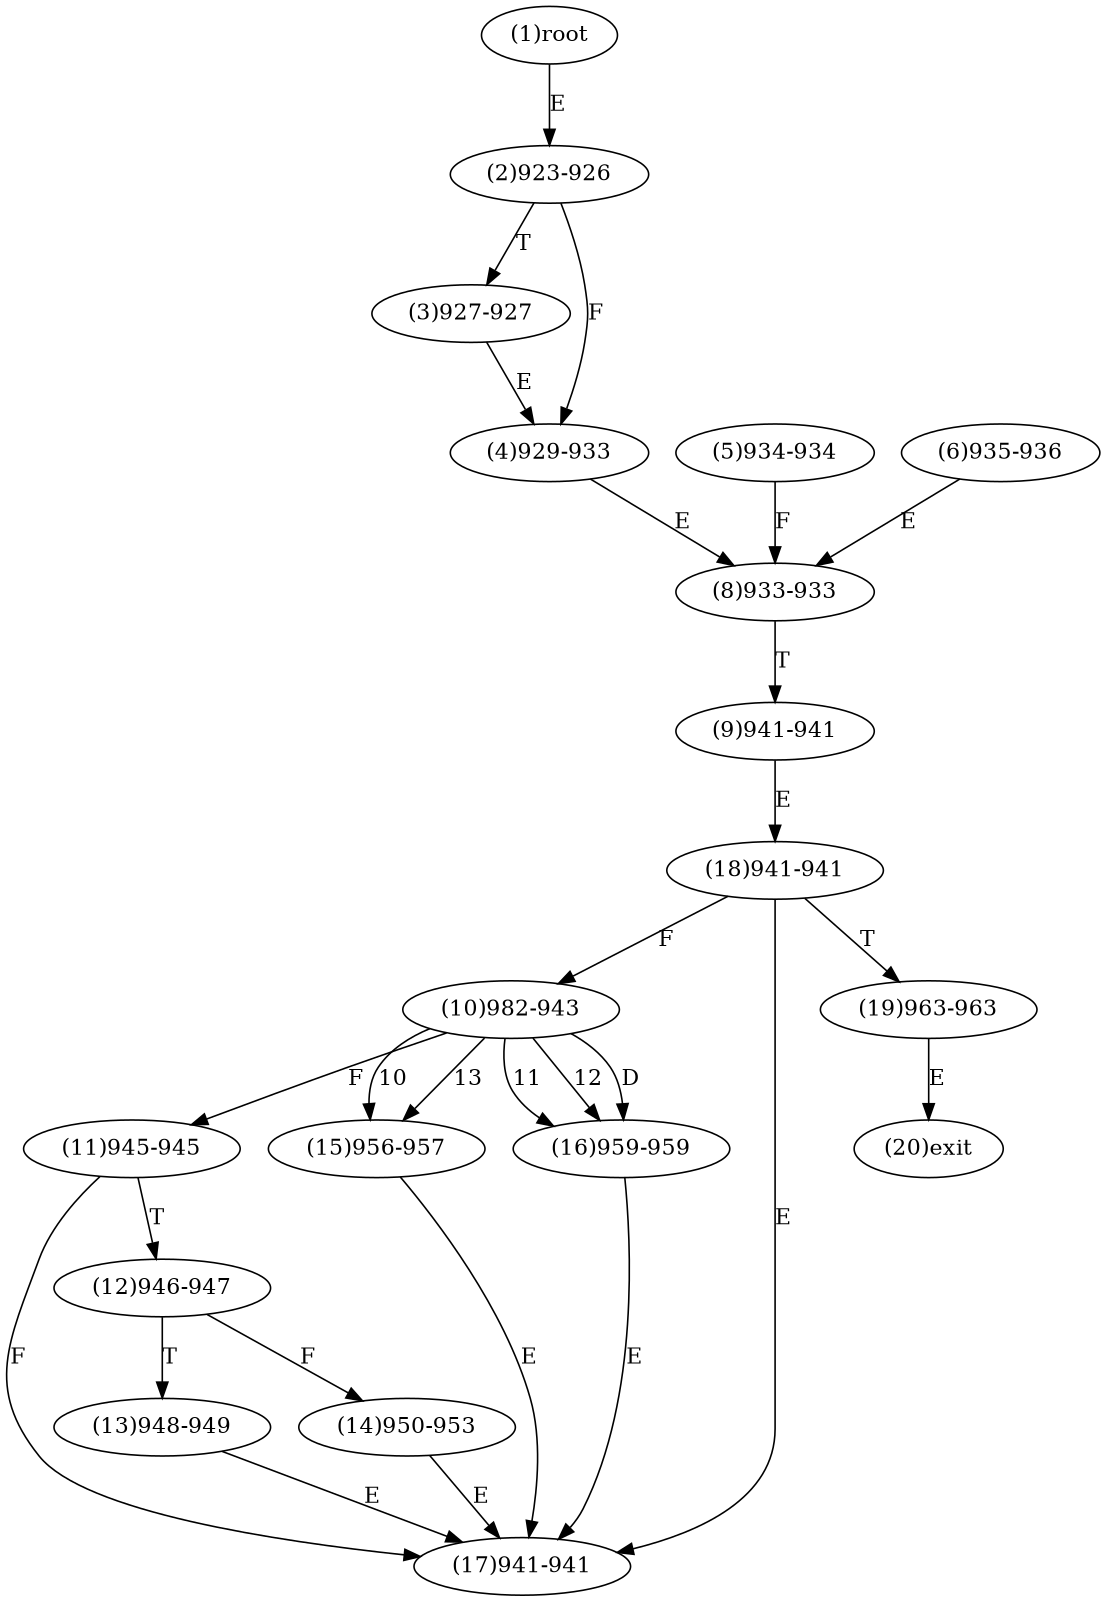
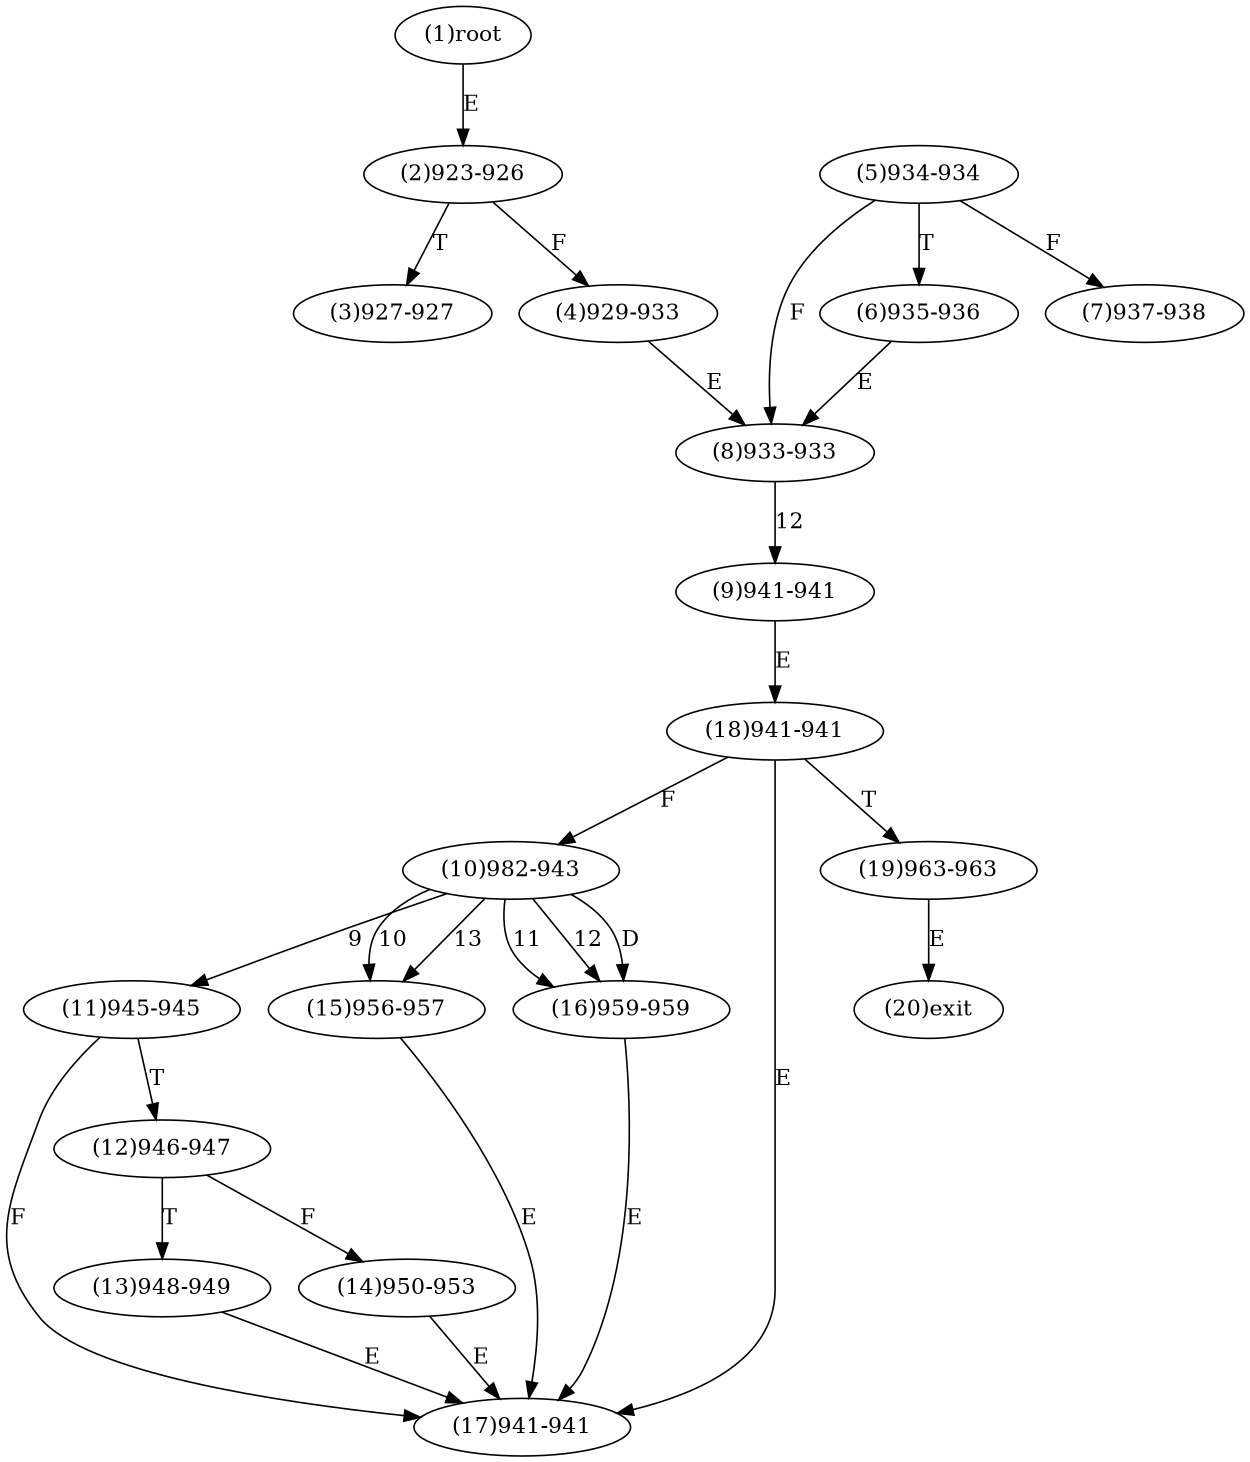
none -> (919, 236)
none -> (1145, 314)
(506, 376) -> none
(783, 662) -> (790, 522)
(356, 1079) -> (356, 940)
